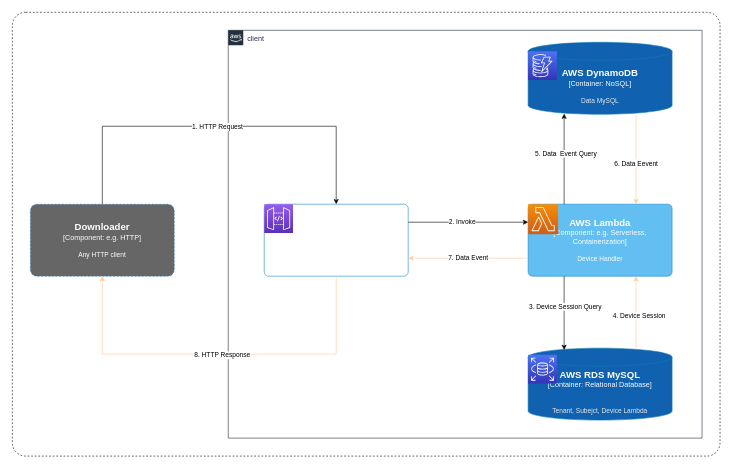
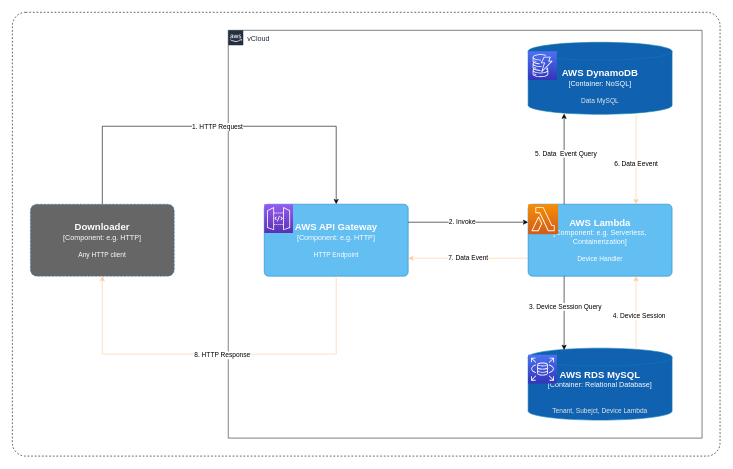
(258, 39) -> (259, 39)
(336, 240) -> (336, 240)
